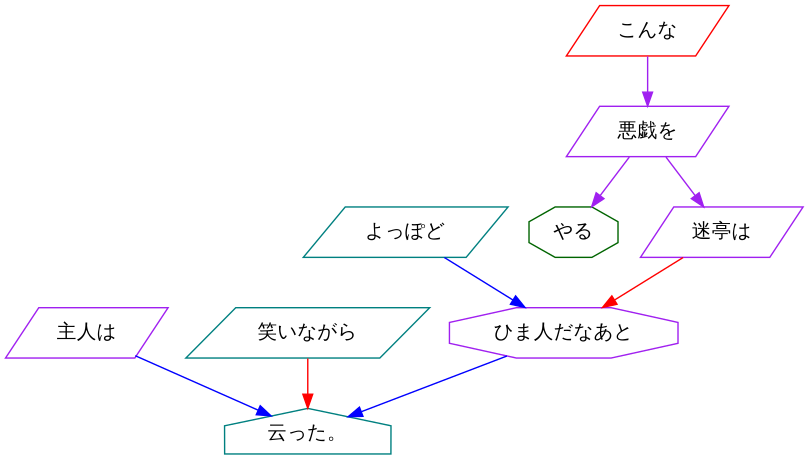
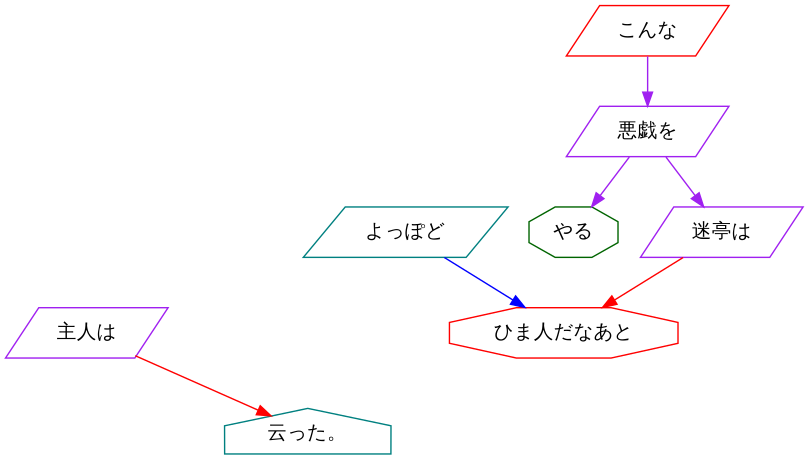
(308, 333) -> none
(564, 333) -> (564, 333)
(197, 383) -> (197, 383)
(434, 384) -> none
